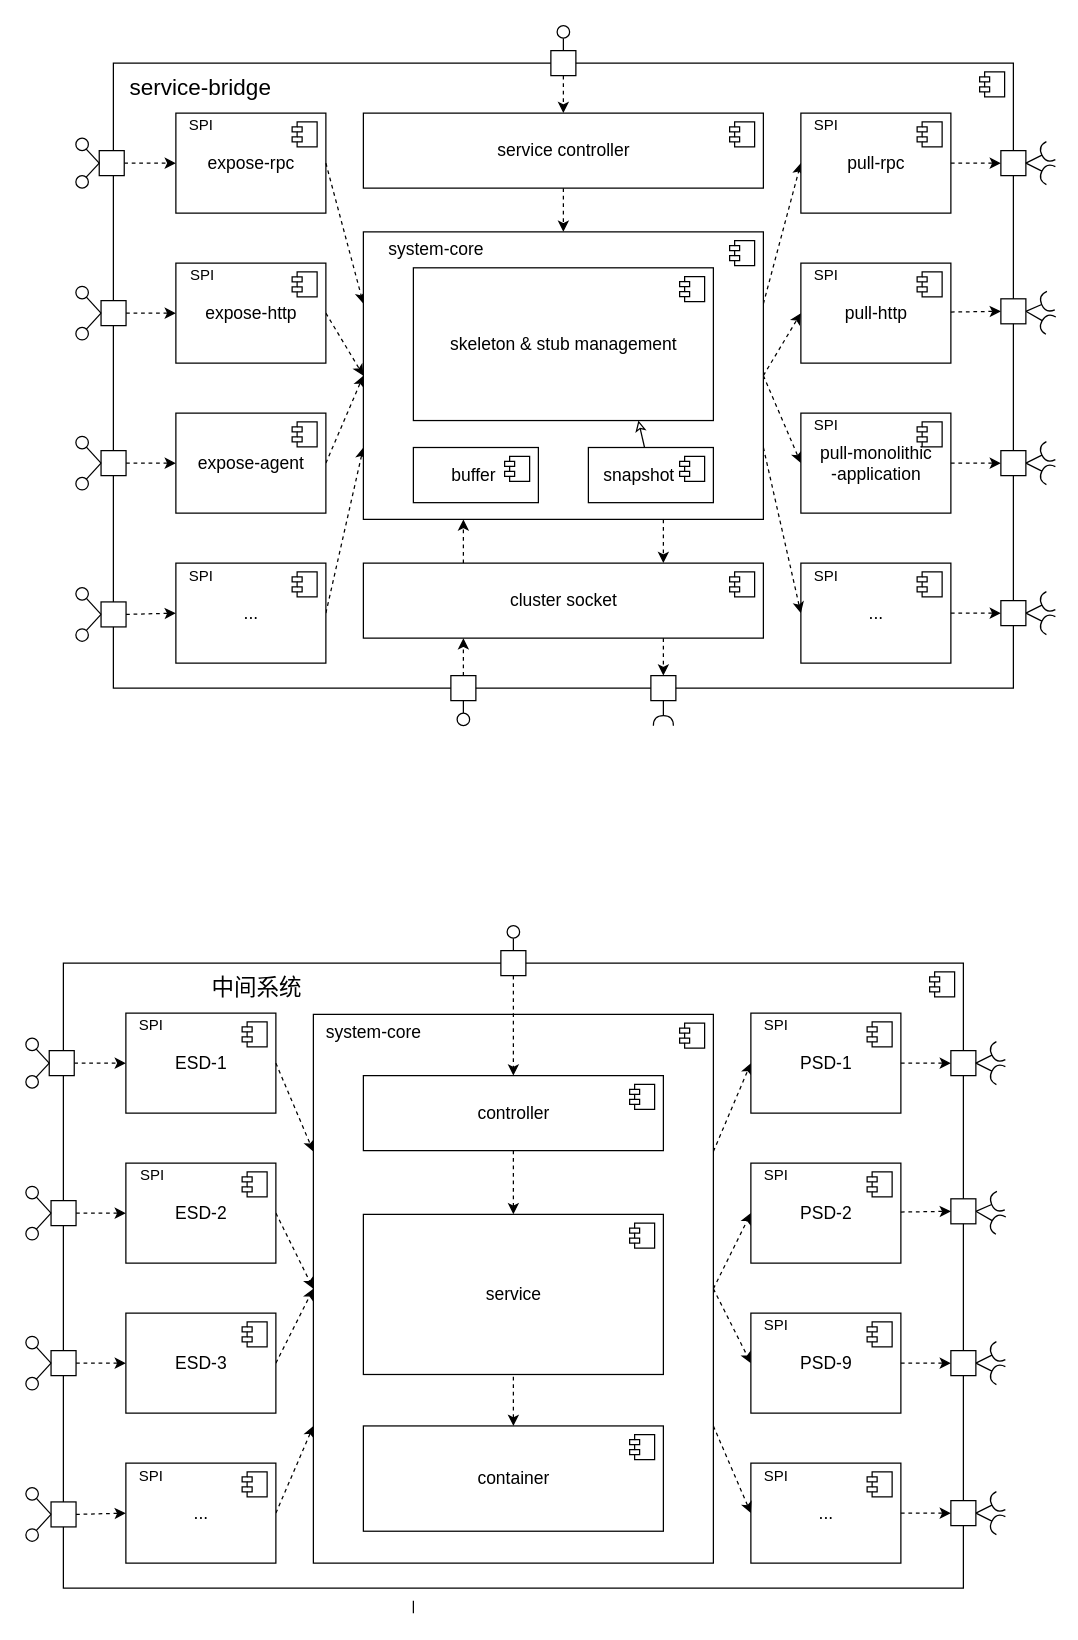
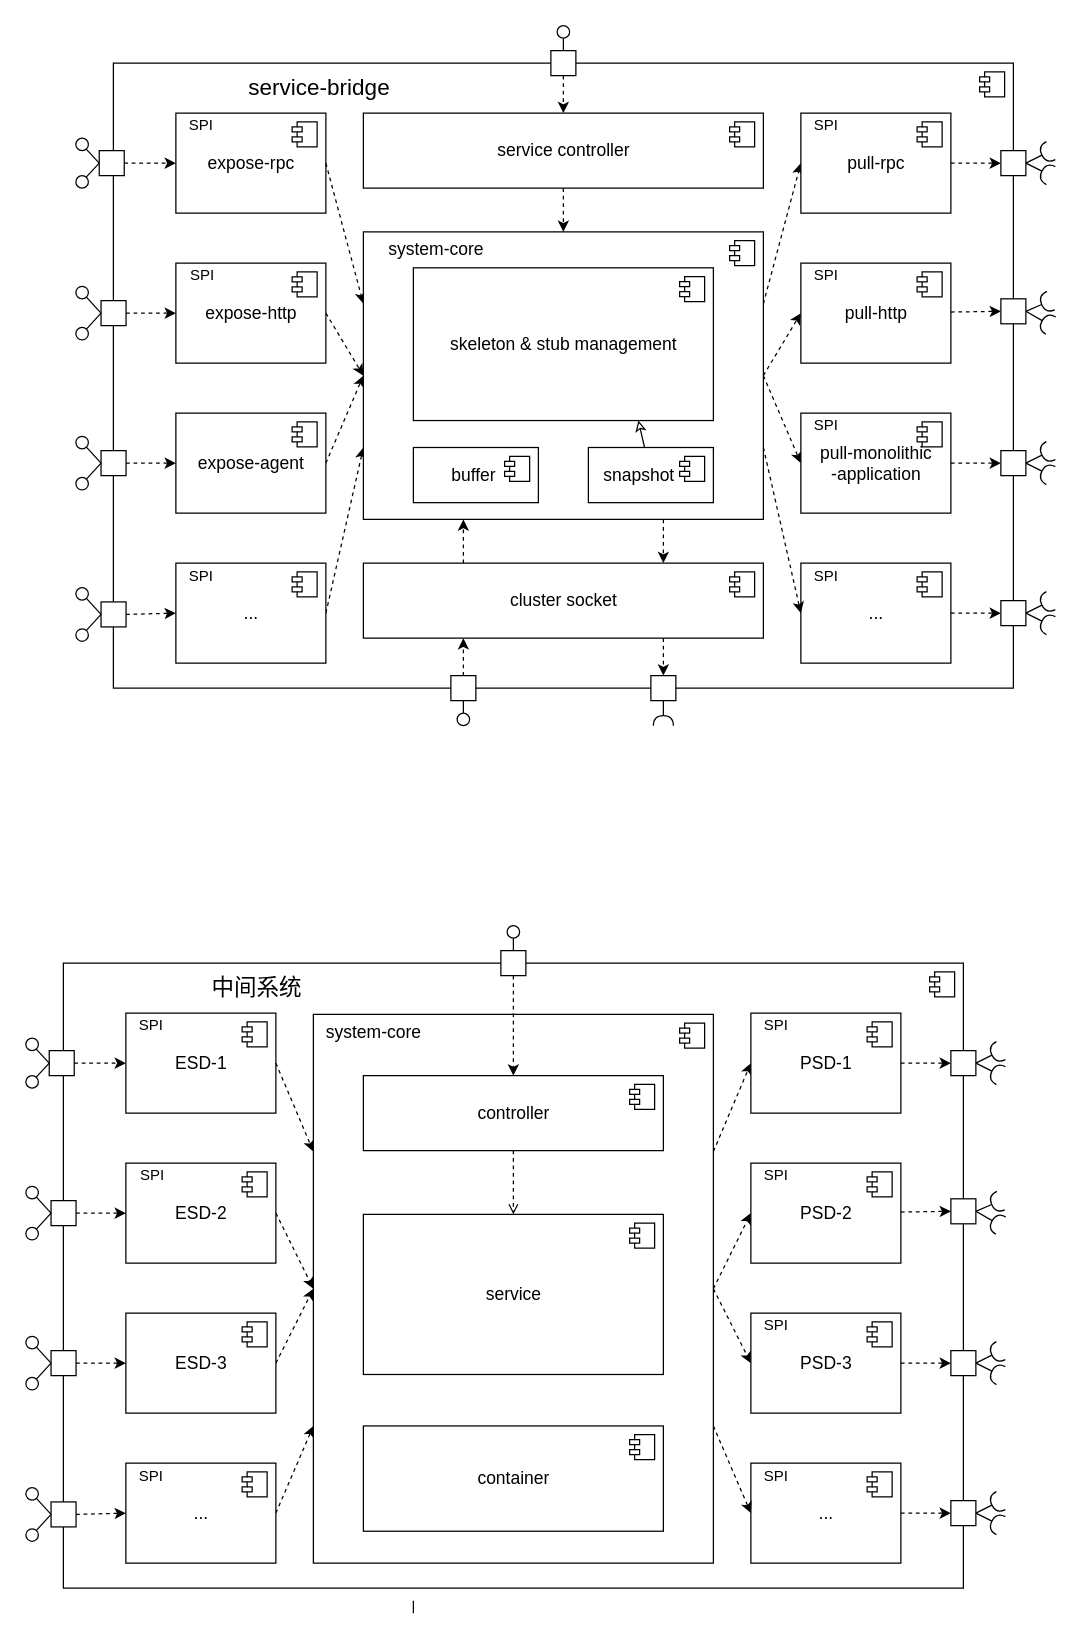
(201, 88) -> (319, 88)
(513, 1204) -> (513, 1206)
(826, 1363) -> (826, 1363)
(513, 1397) -> none
